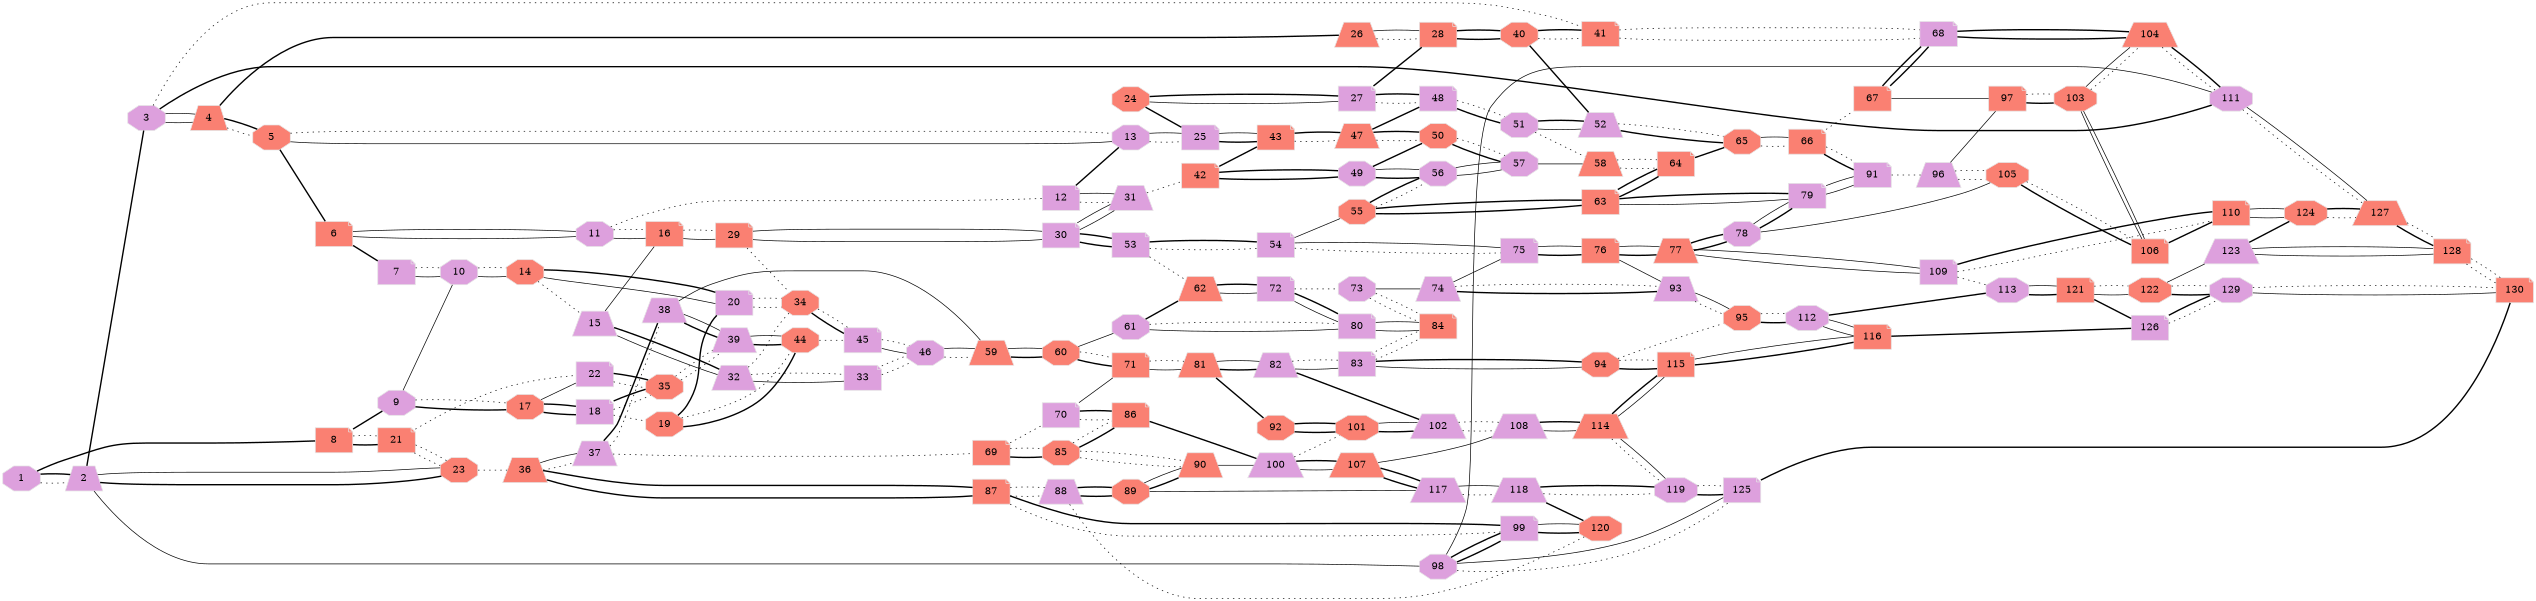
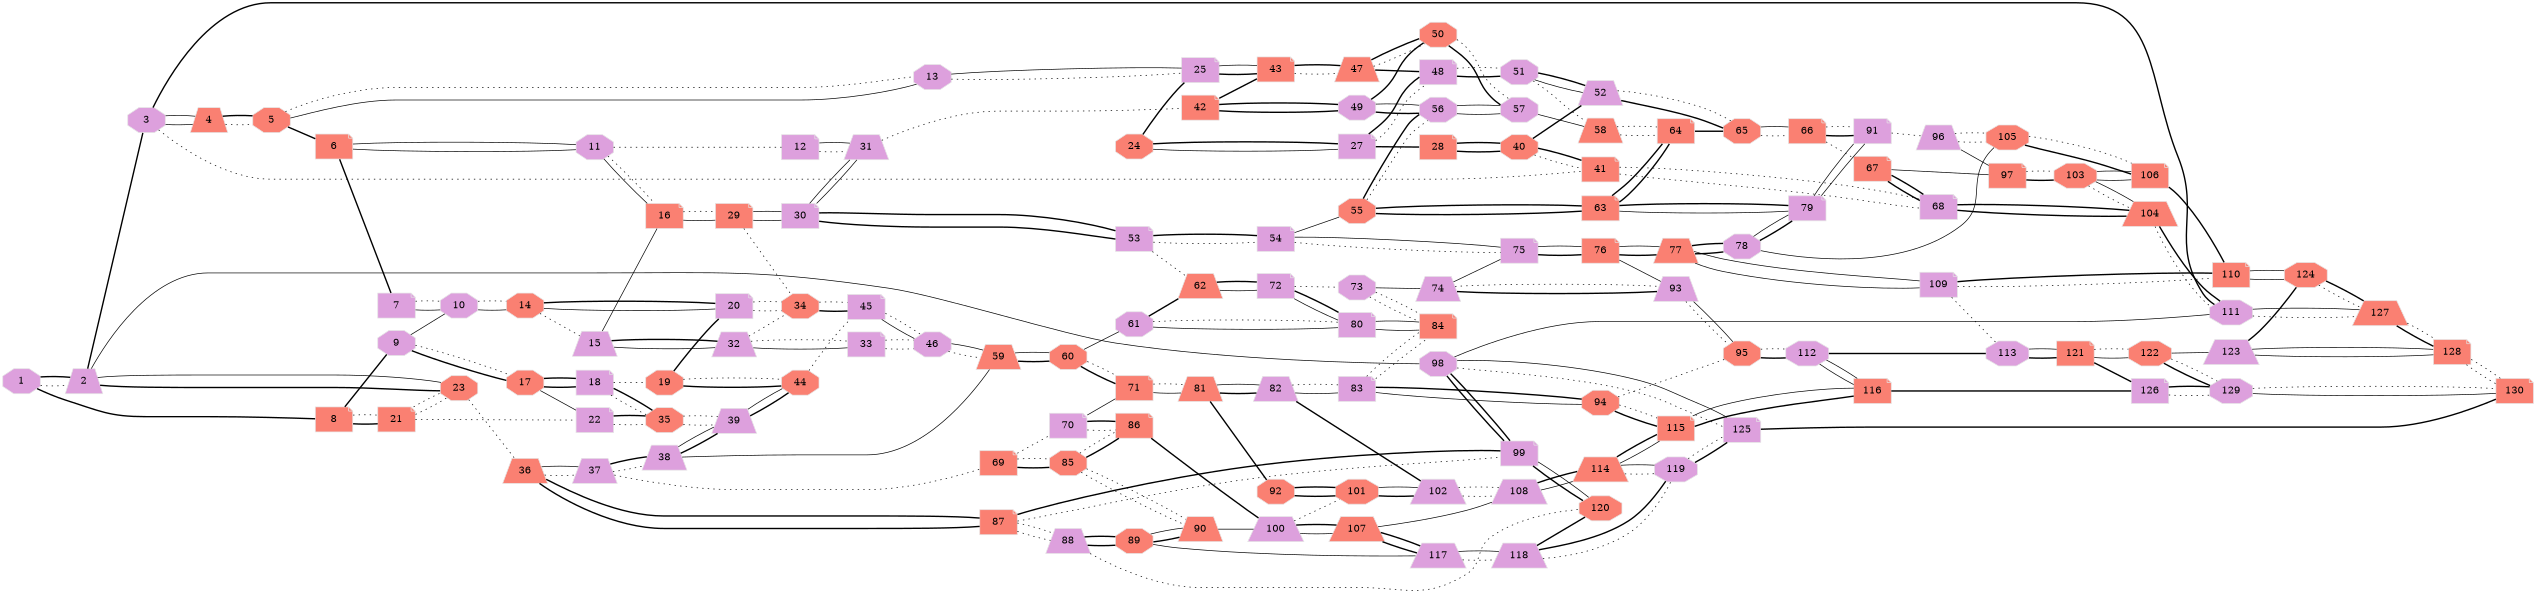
(1357, 35) -> none
(1097, 166) -> none
